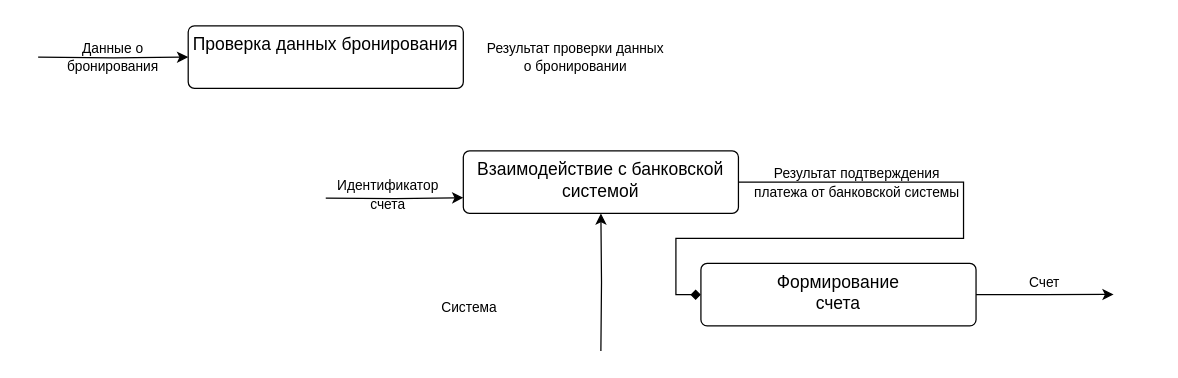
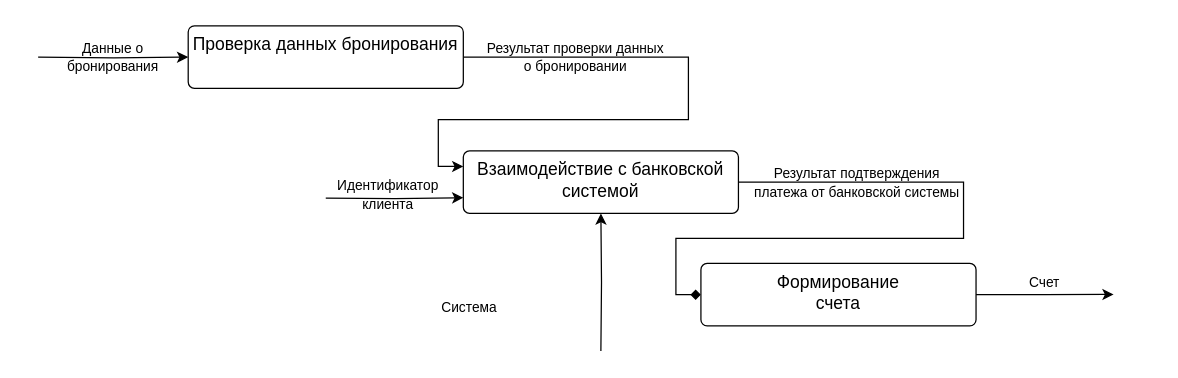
none -> (675, 119)
(388, 194) -> (388, 194)
